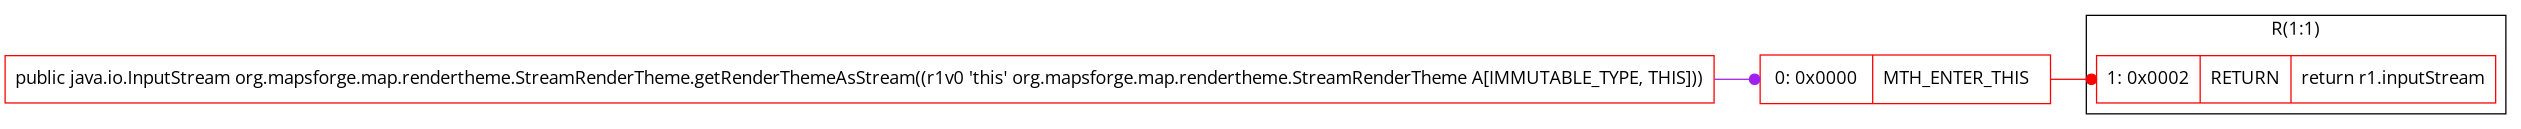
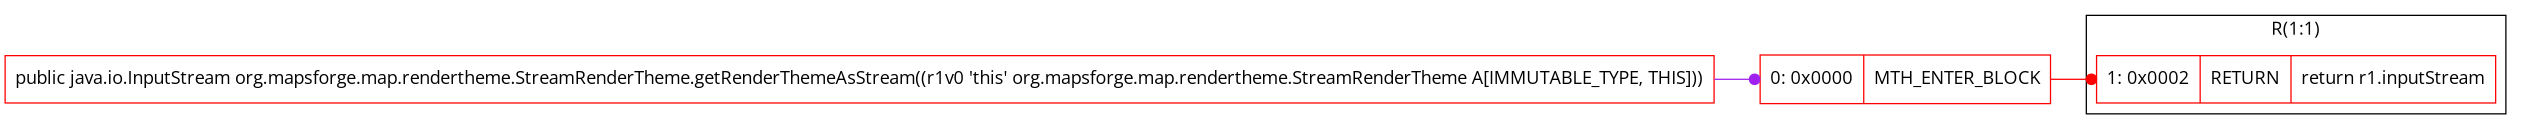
(1956, 79) -> (1957, 79)
